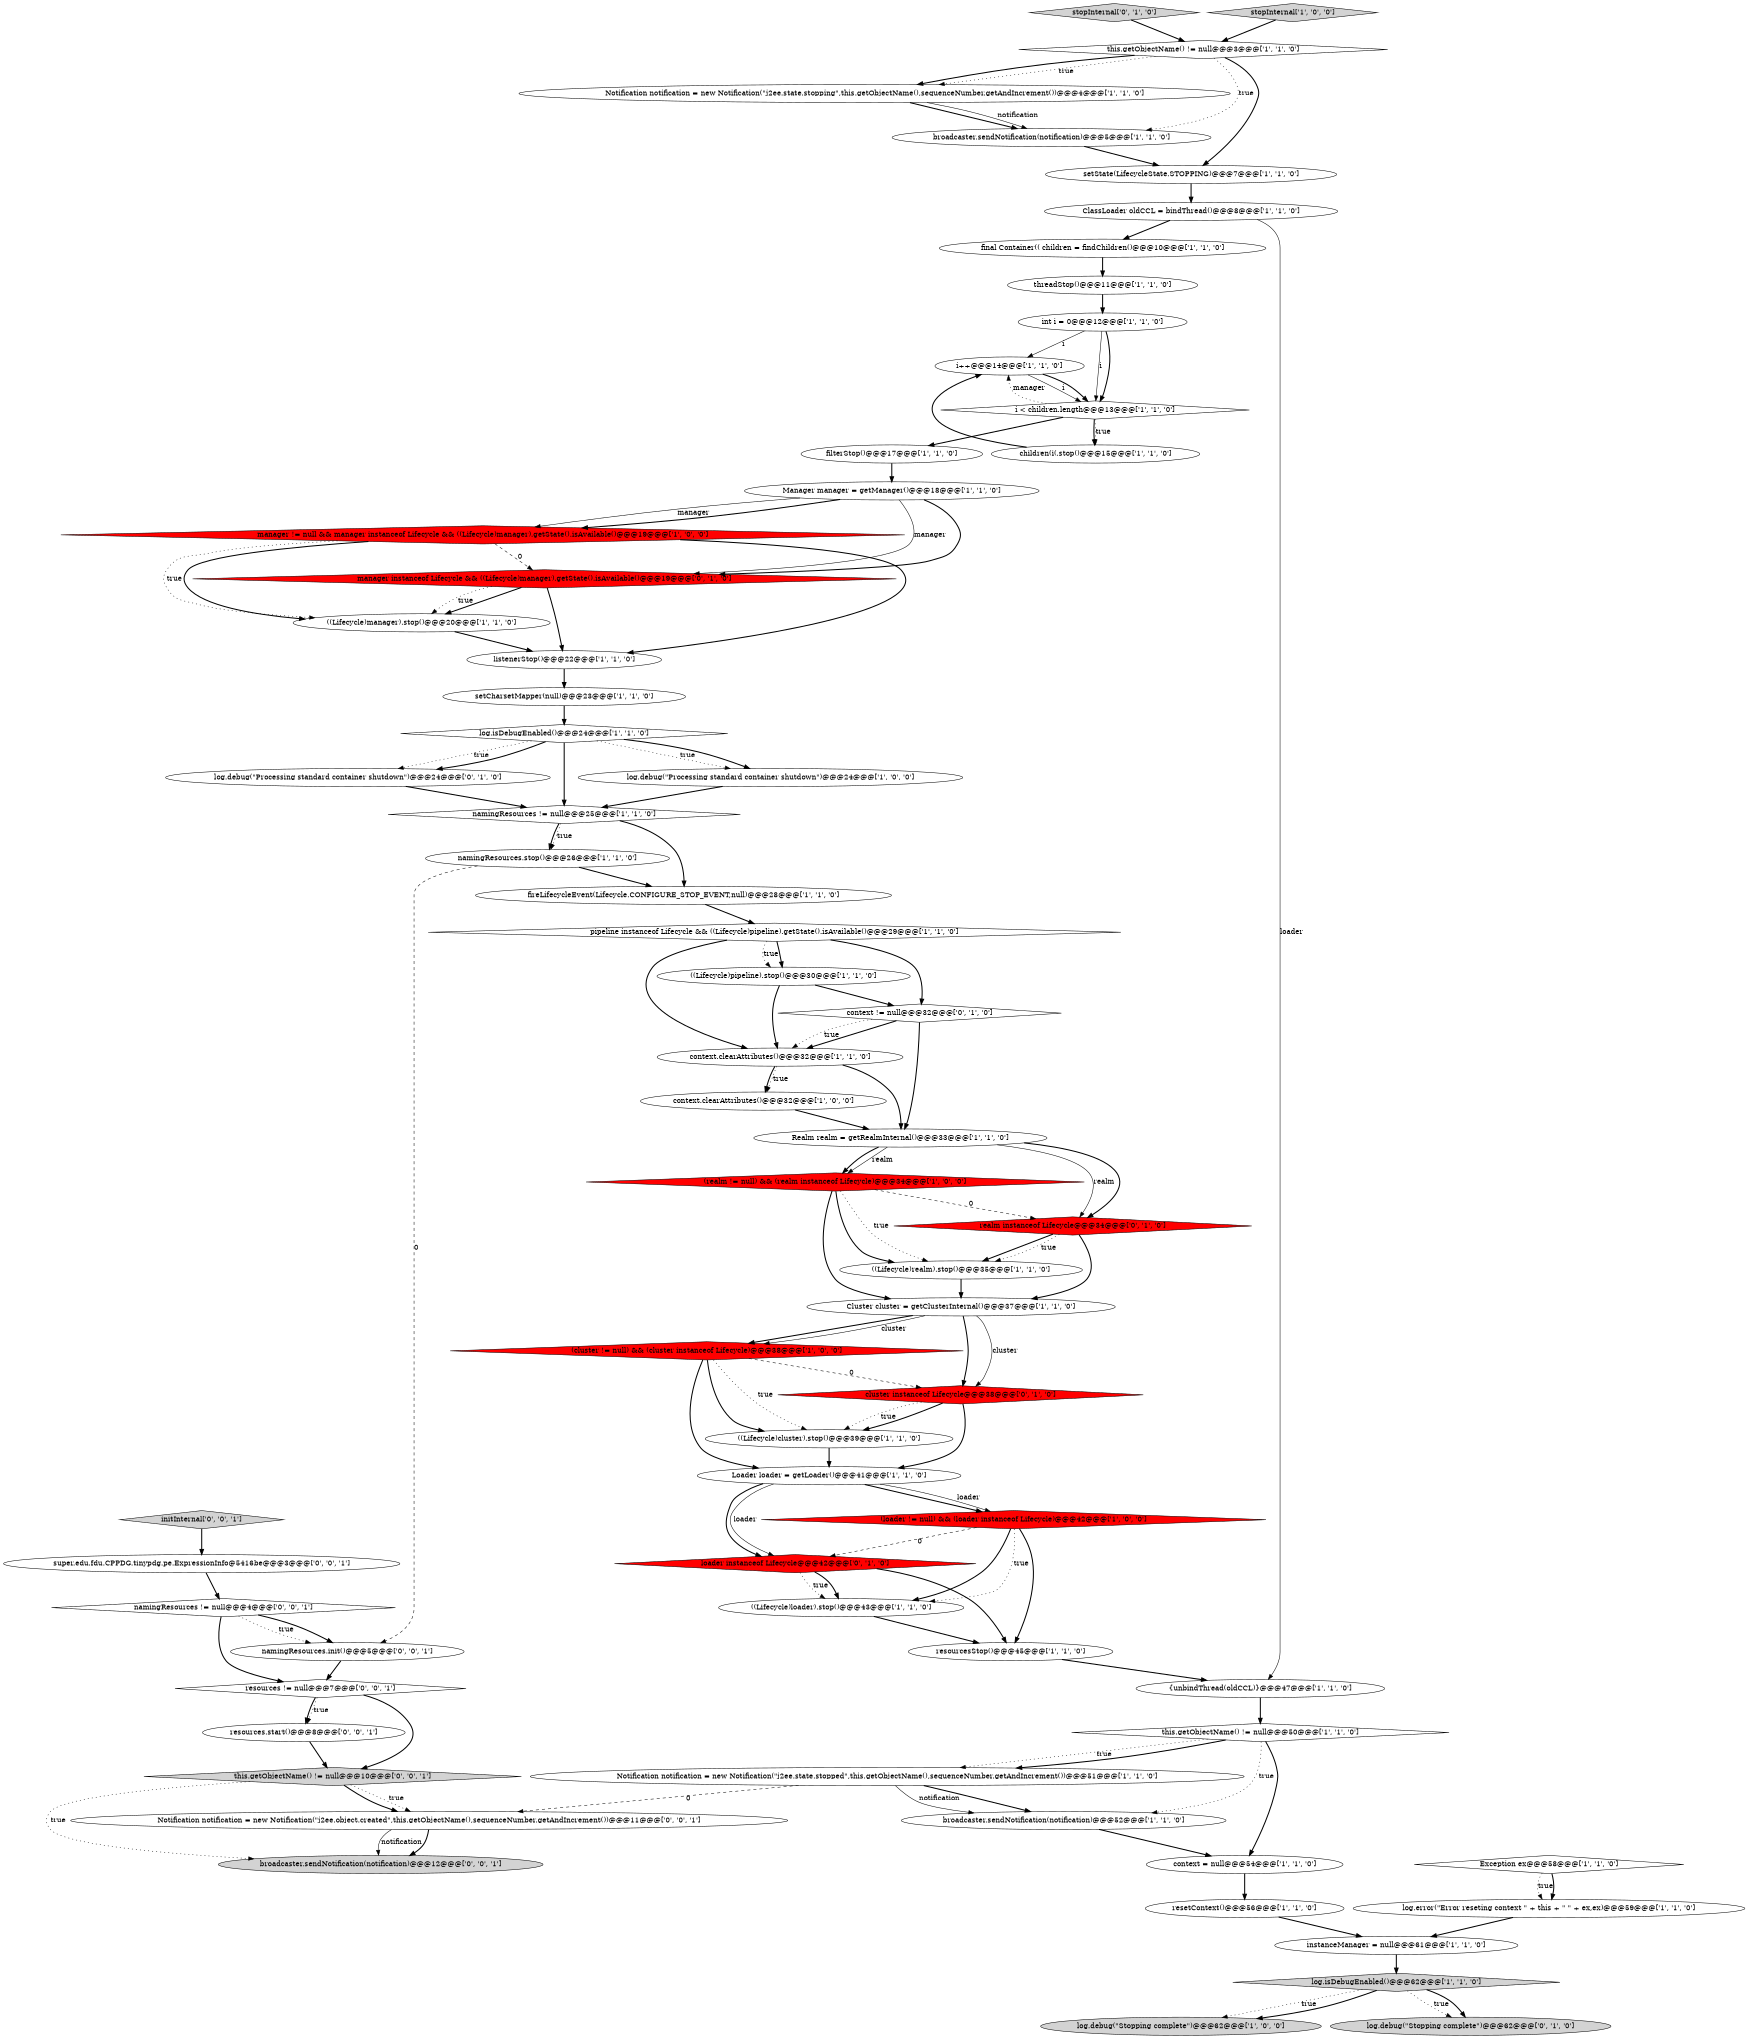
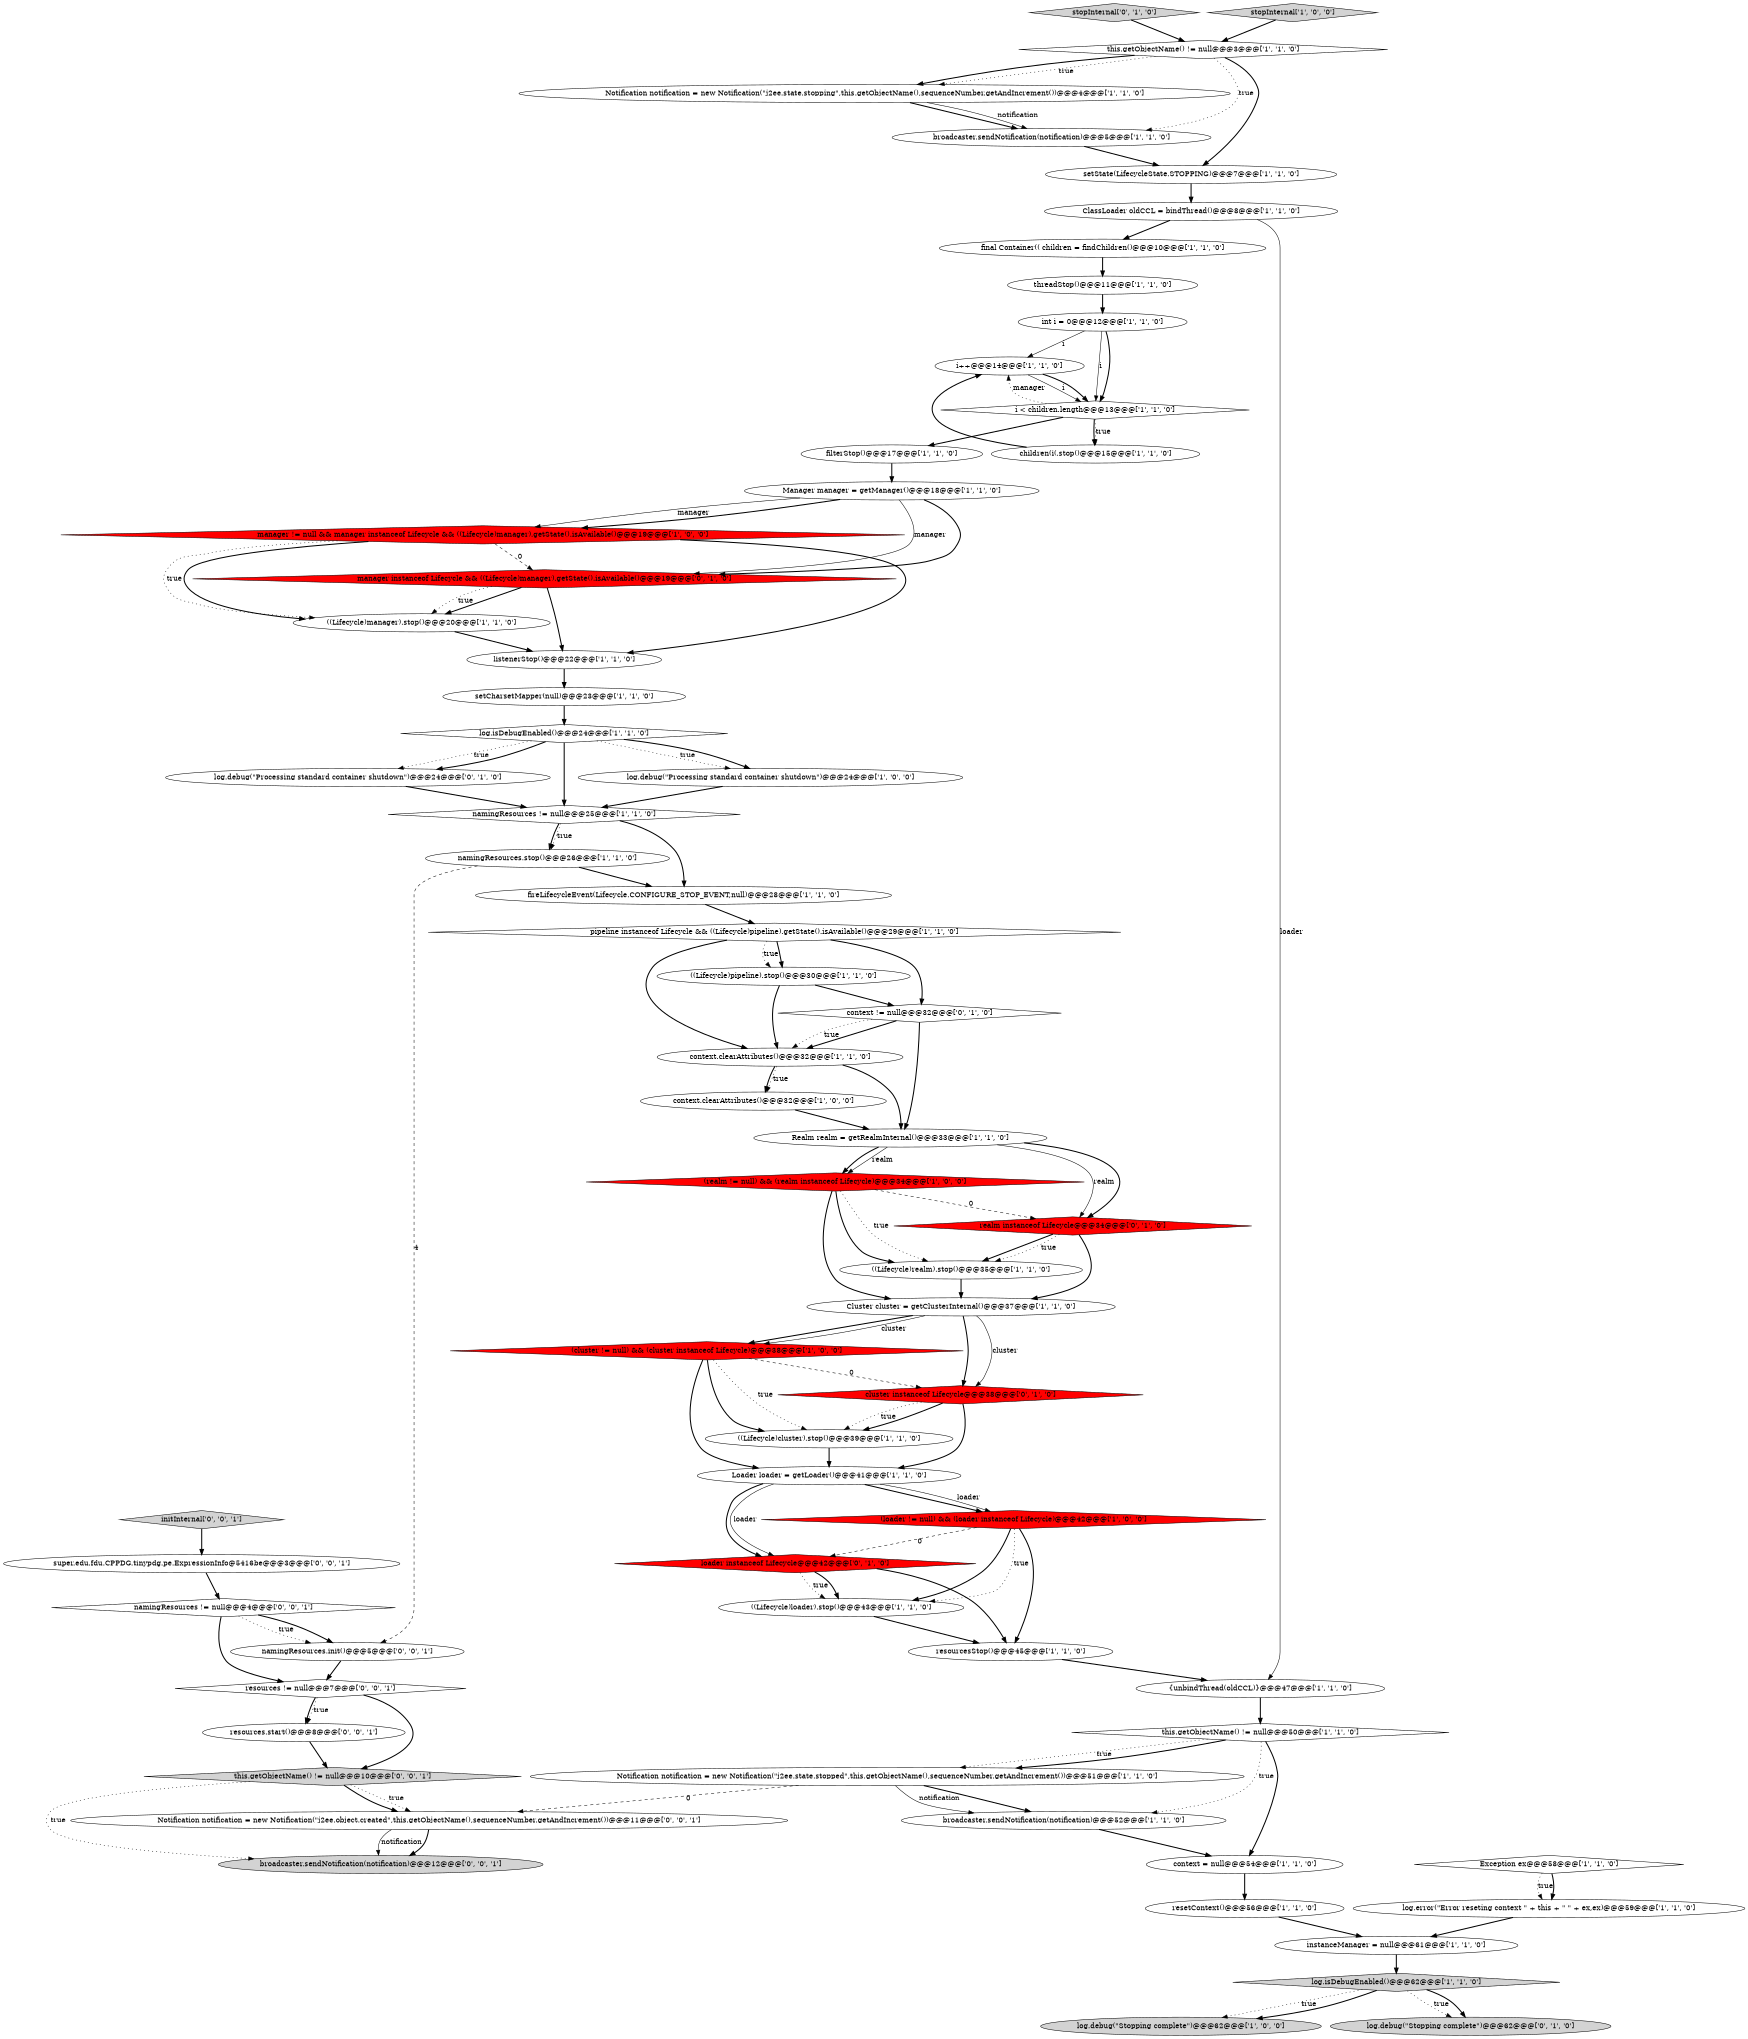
(417, 1248) -> (417, 1248)
